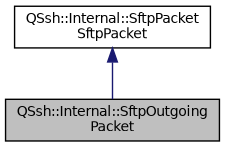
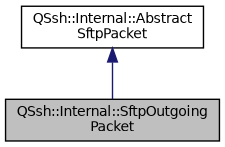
(112, 27) -> (112, 27)
